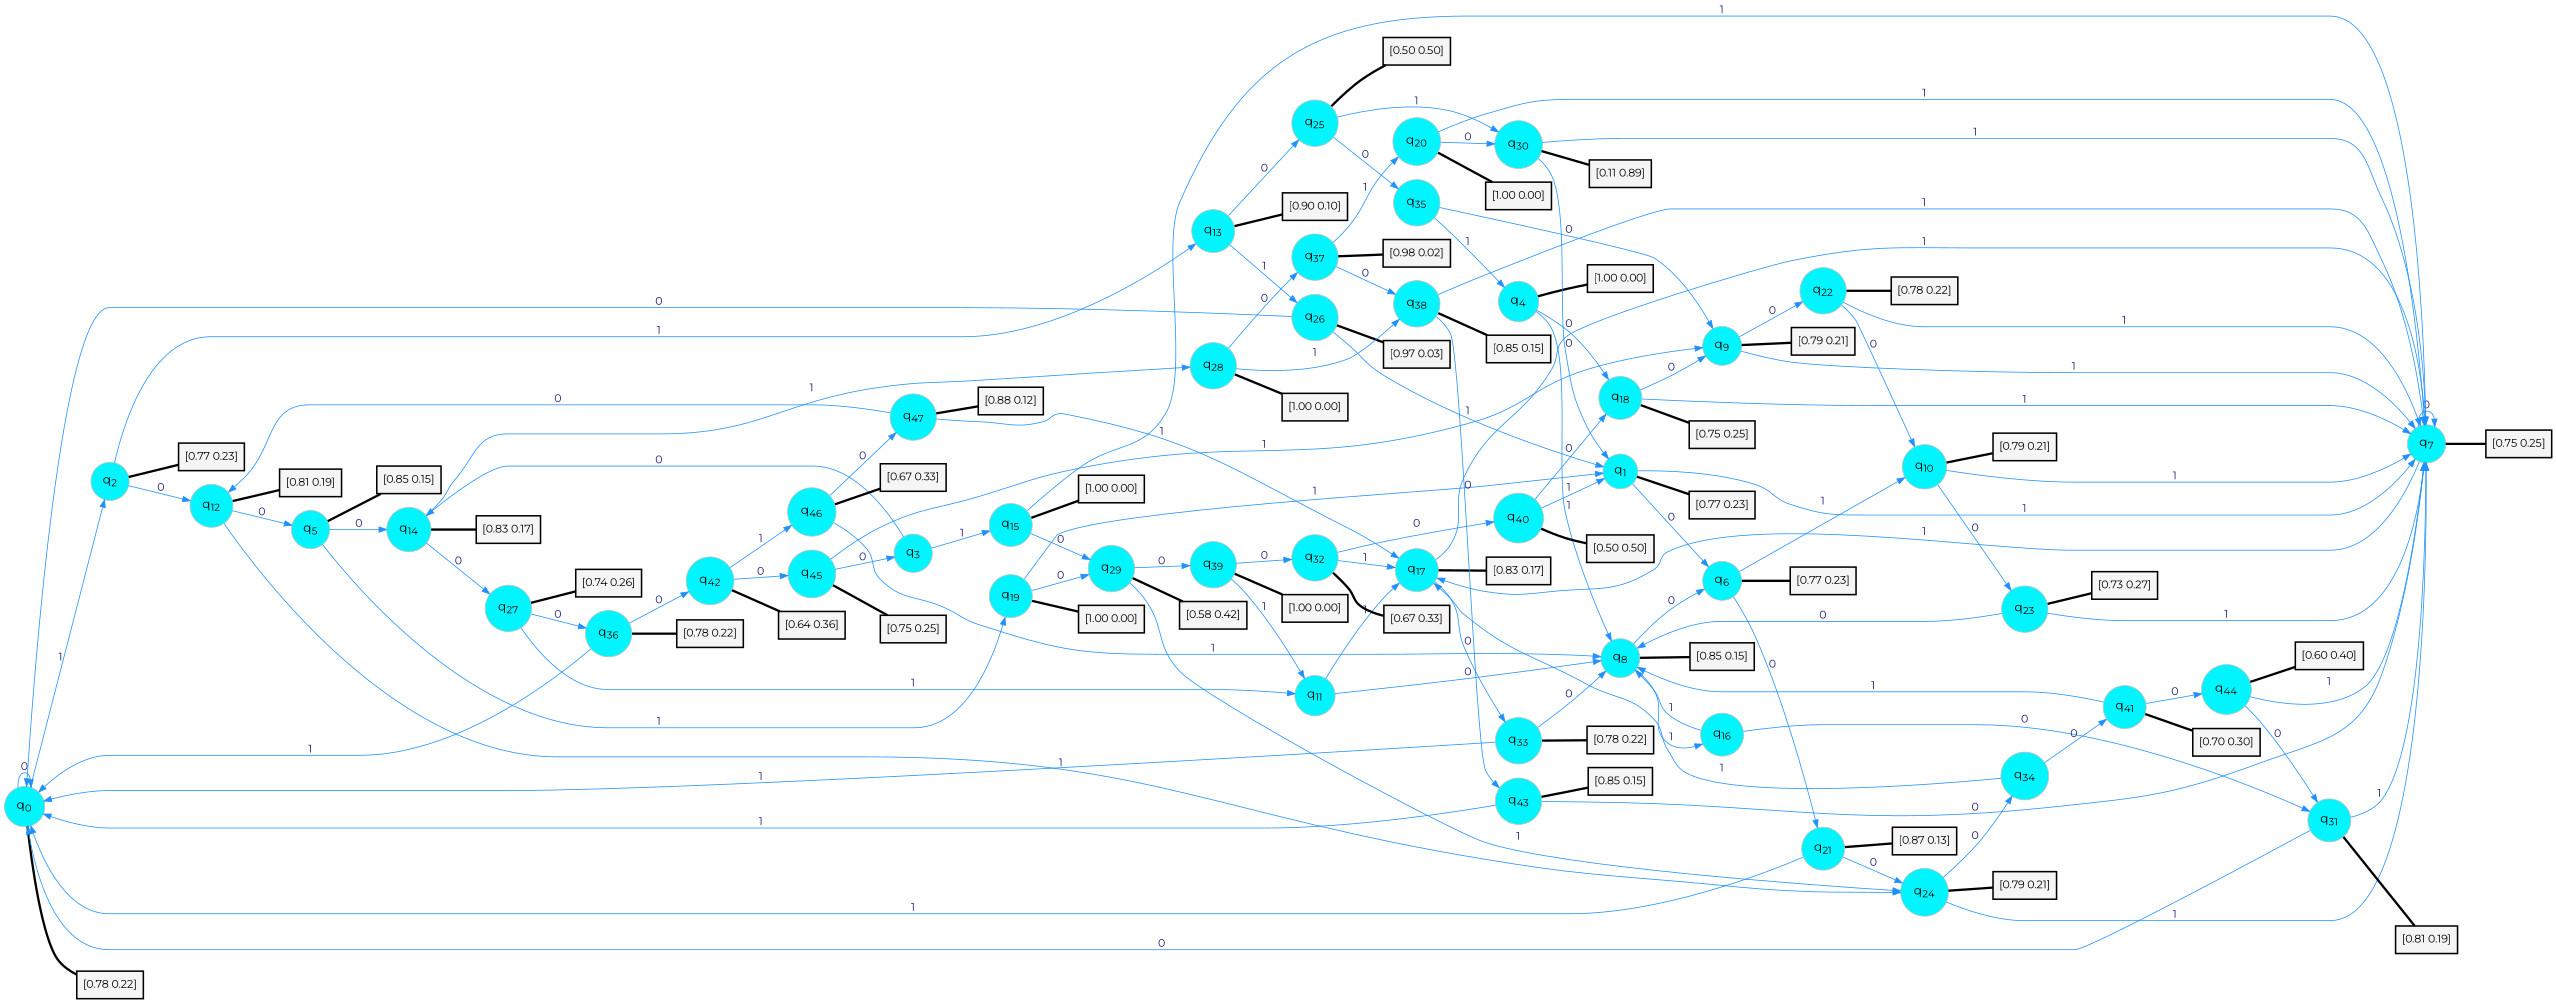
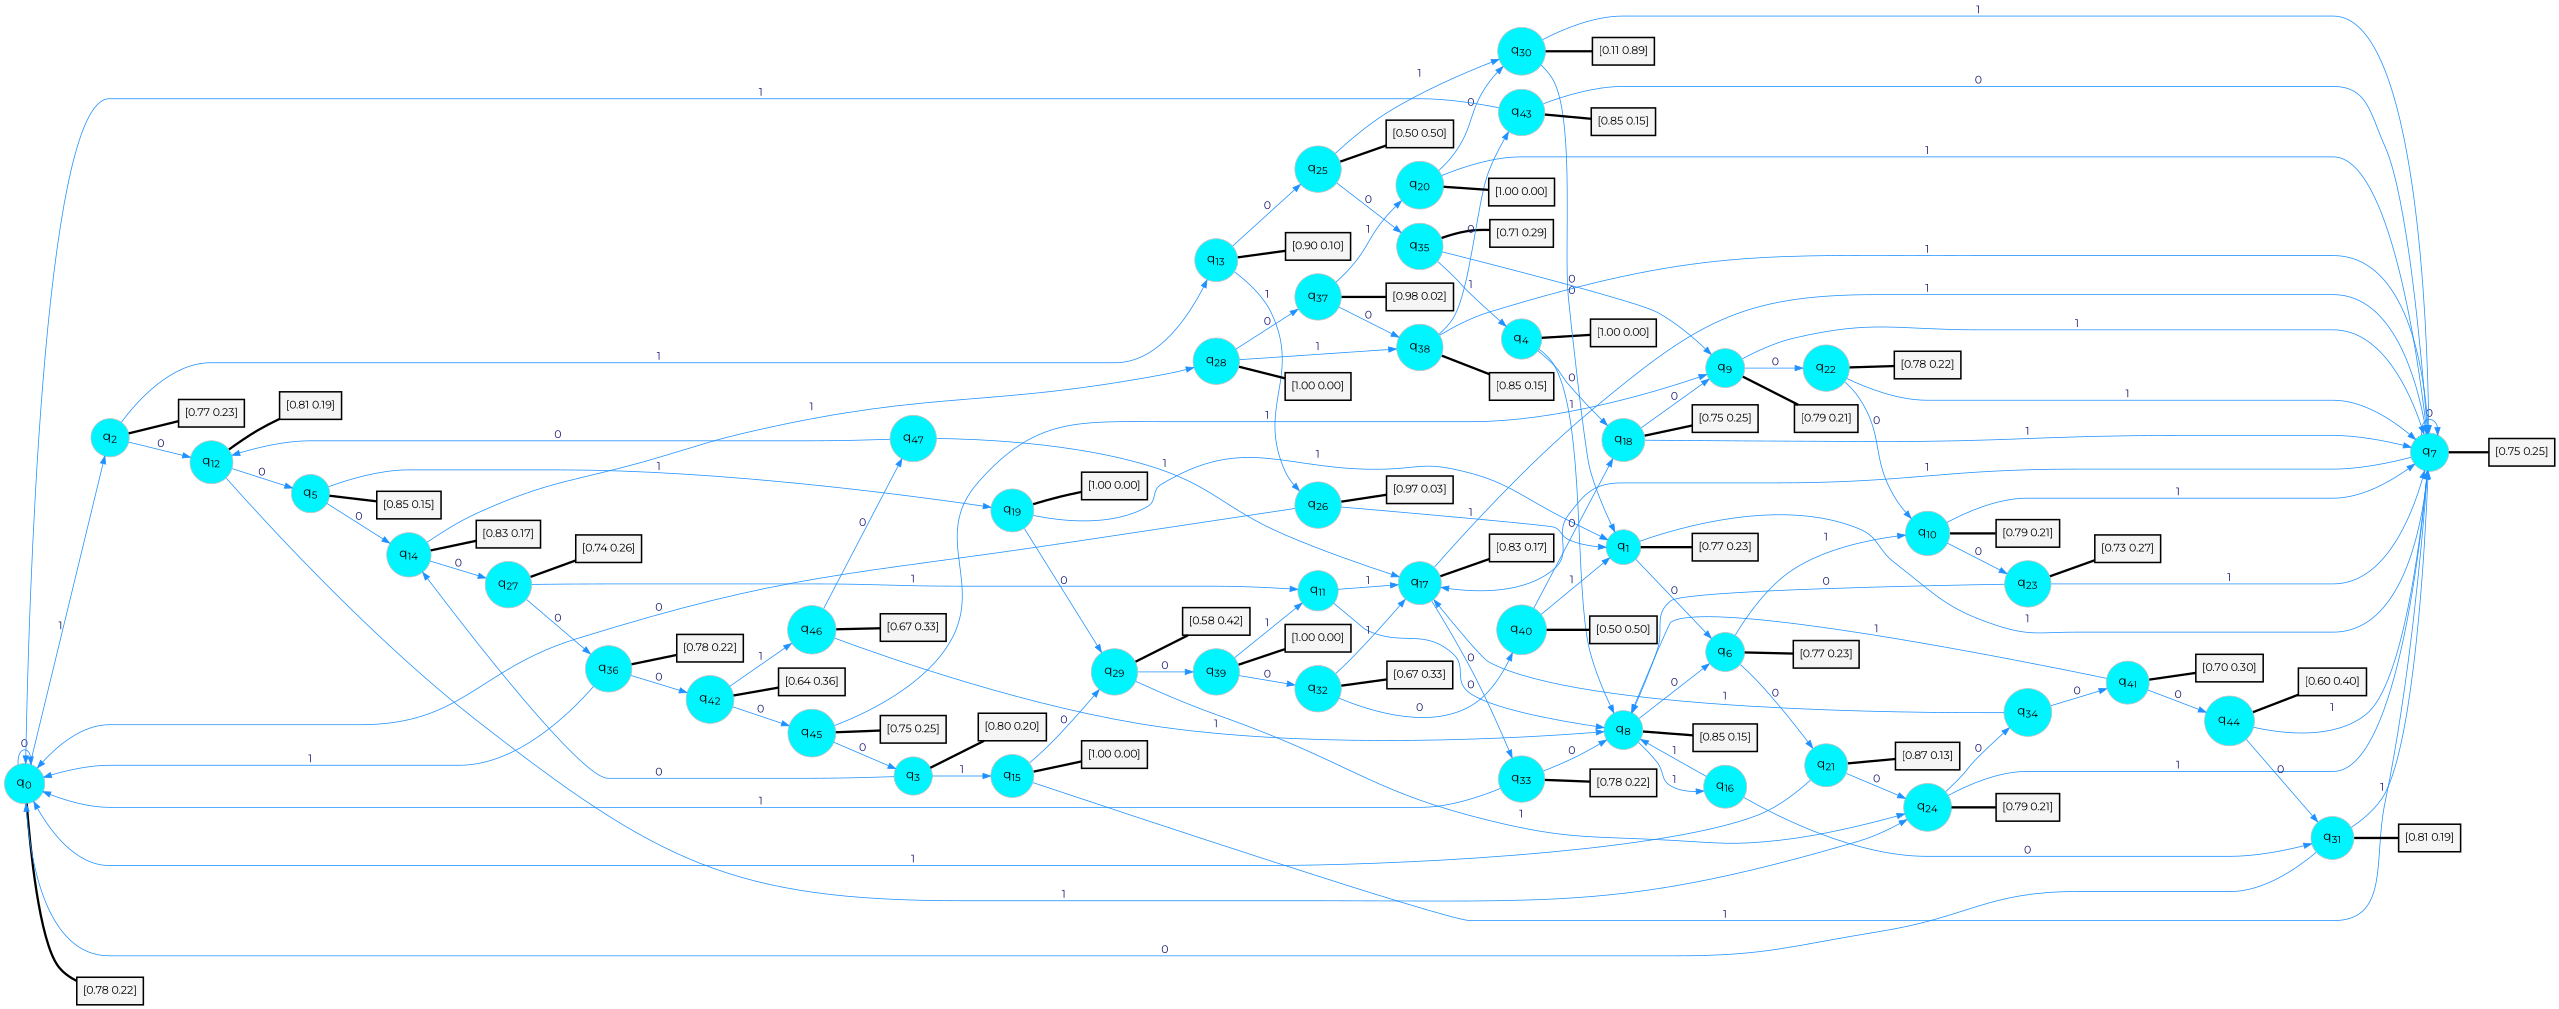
none -> (1522, 233)
(1011, 401) -> none
none -> (1012, 727)
